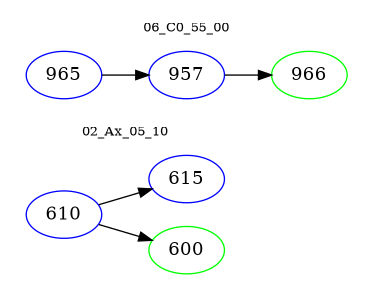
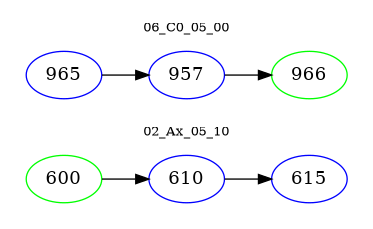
(187, 28) -> (187, 28)
(119, 230) -> (119, 179)
